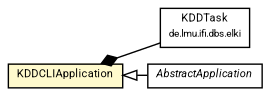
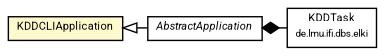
(139, 50) -> (283, 28)
